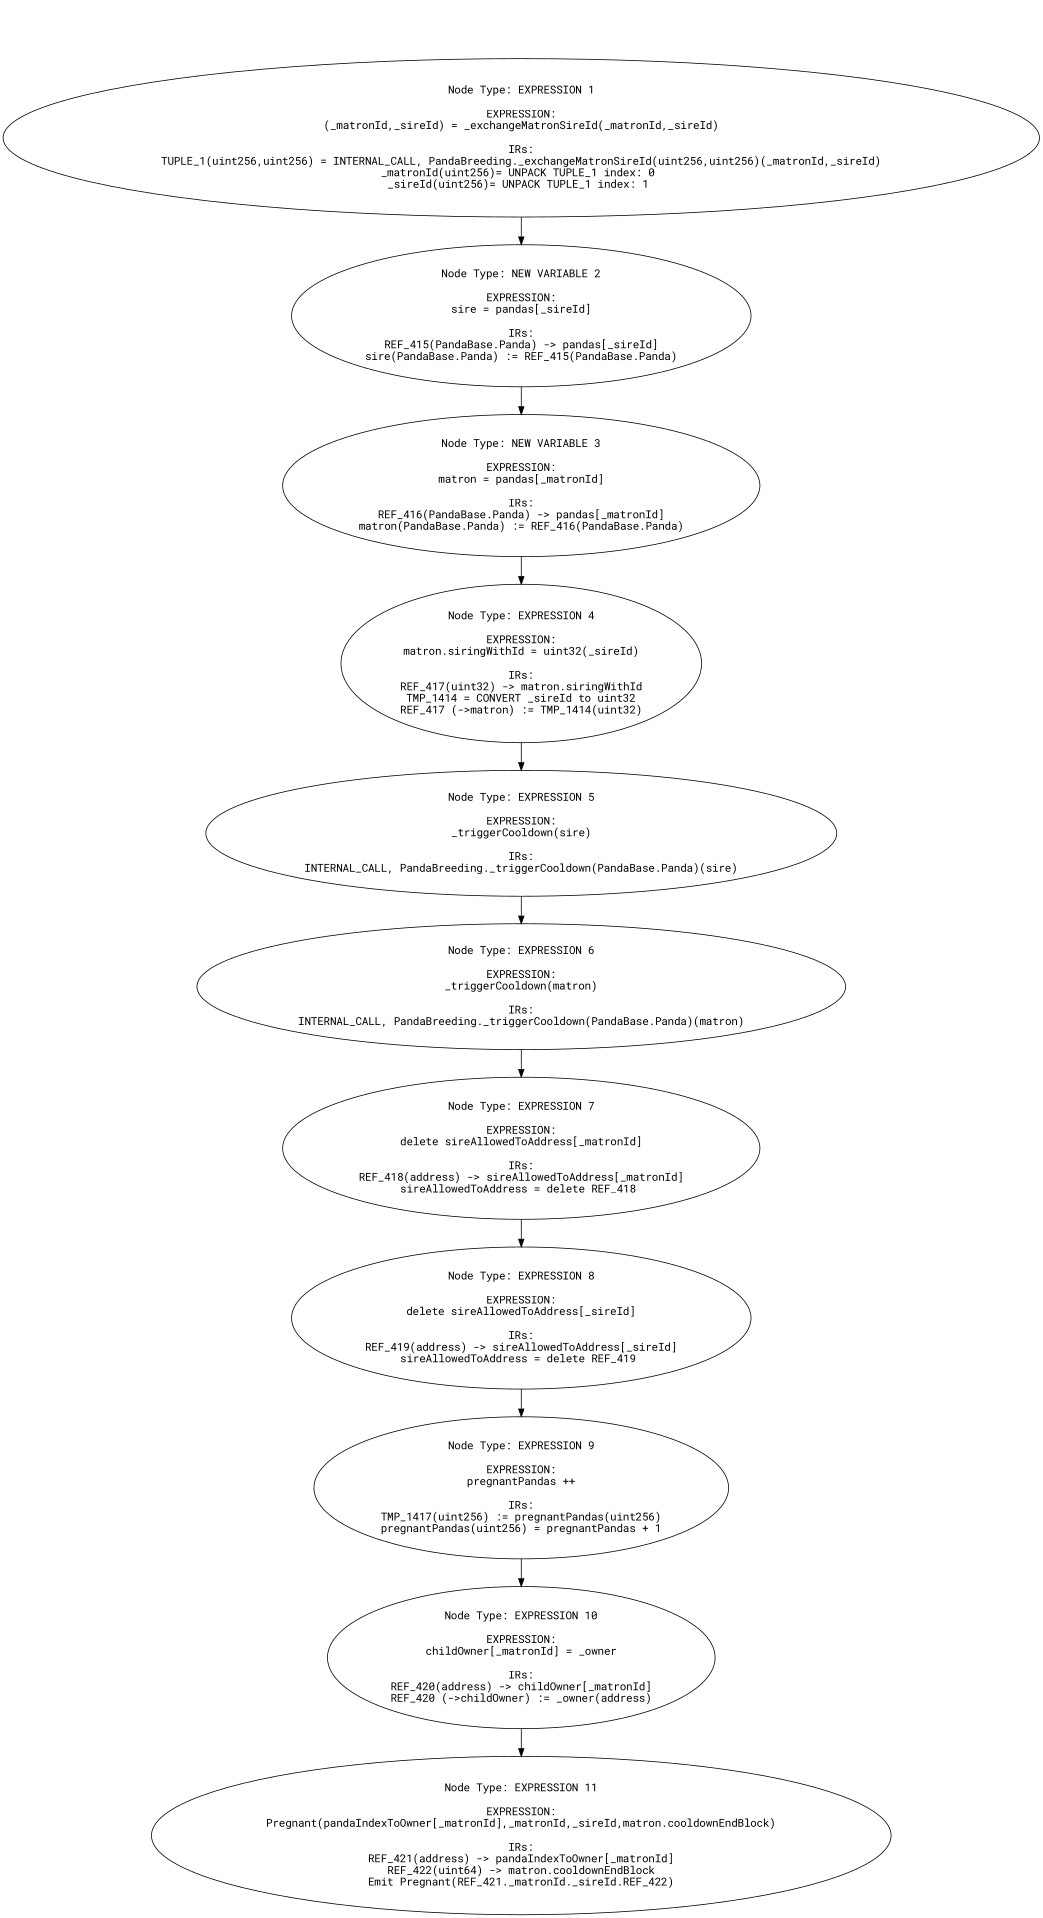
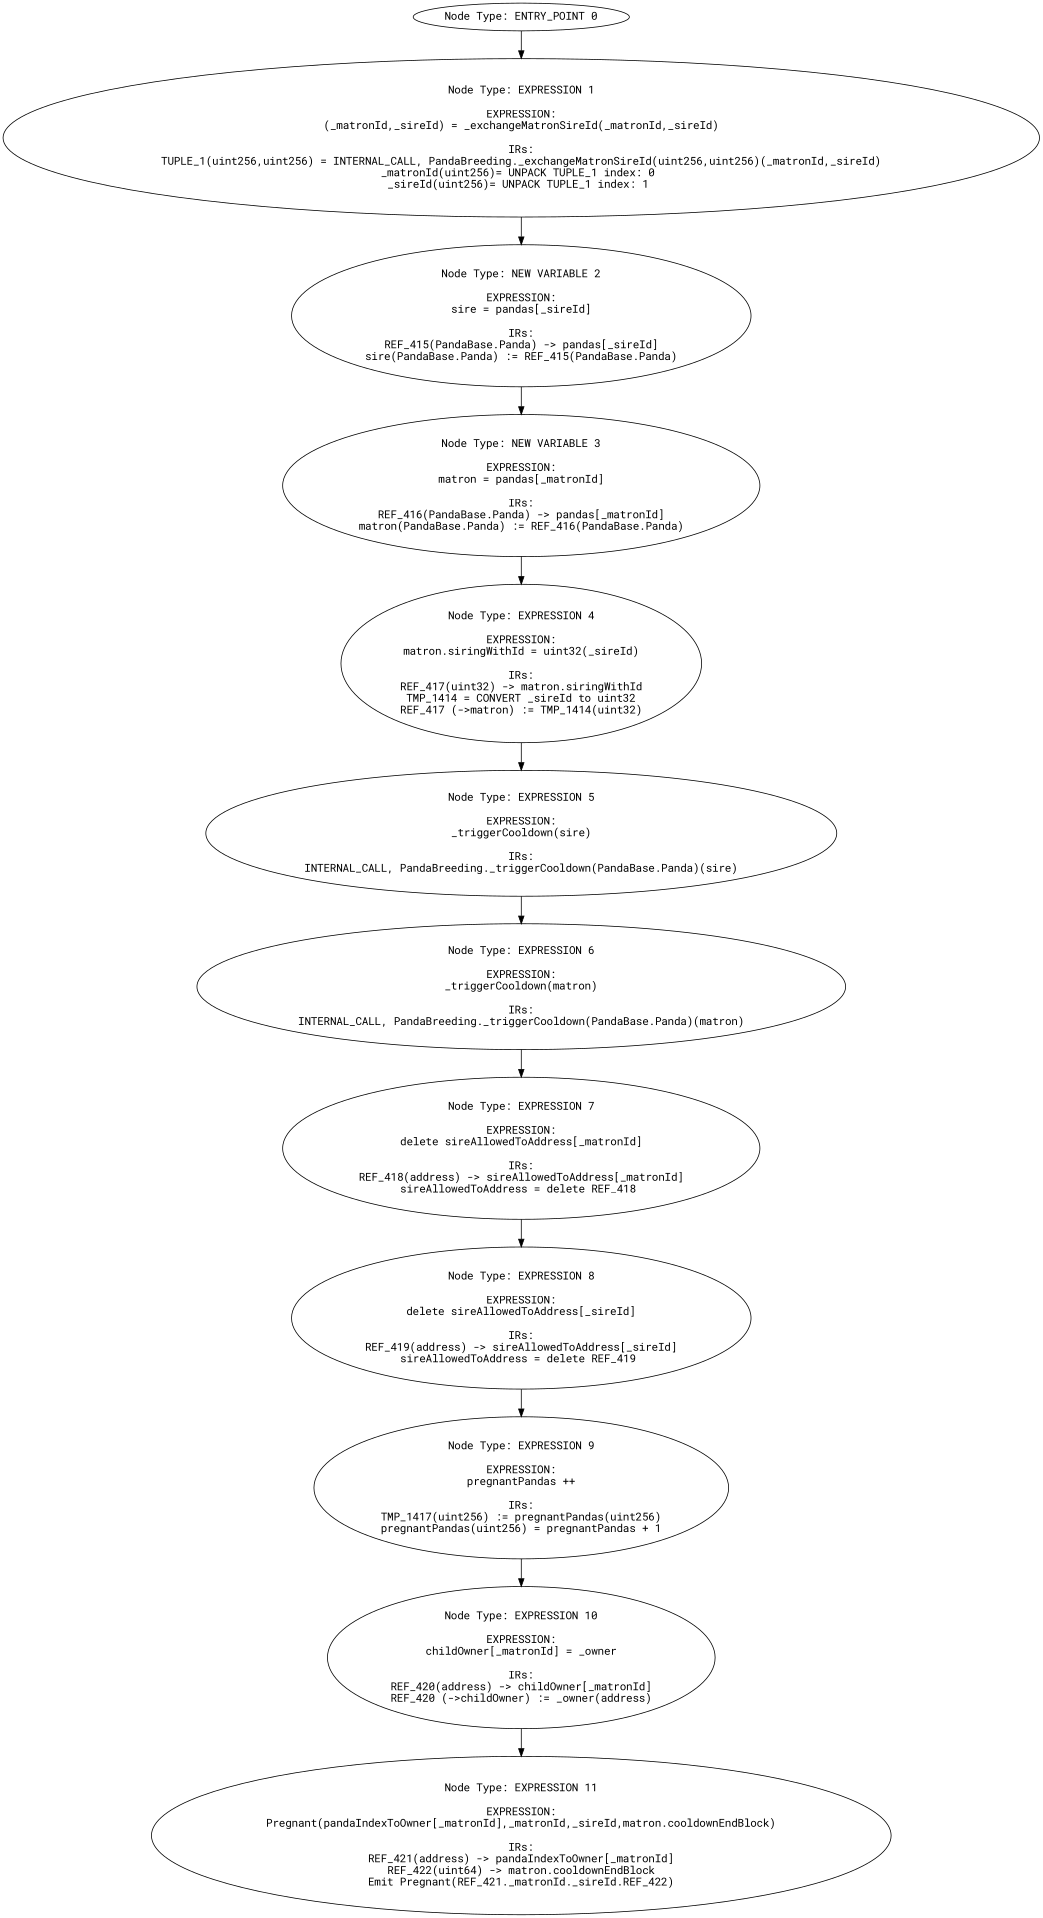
none -> (521, 17)
